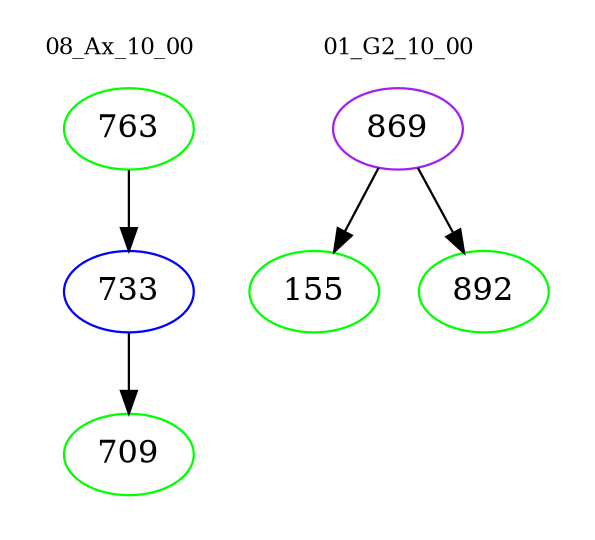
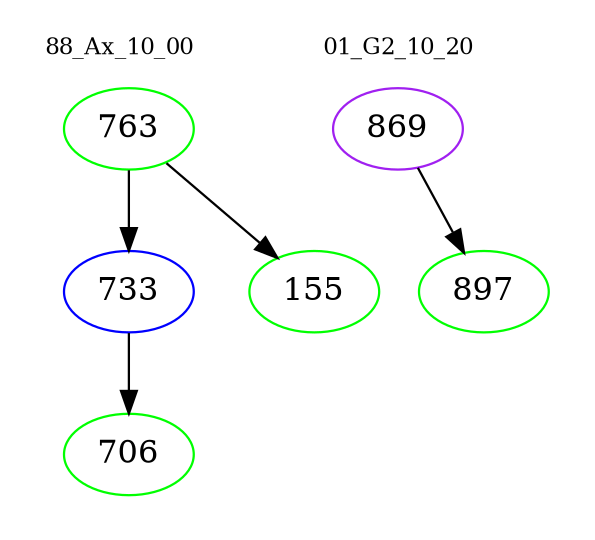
(120, 49) -> (120, 49)
(399, 49) -> (399, 49)
(362, 200) -> (197, 189)
(484, 292) -> (484, 292)
(129, 454) -> (129, 454)
